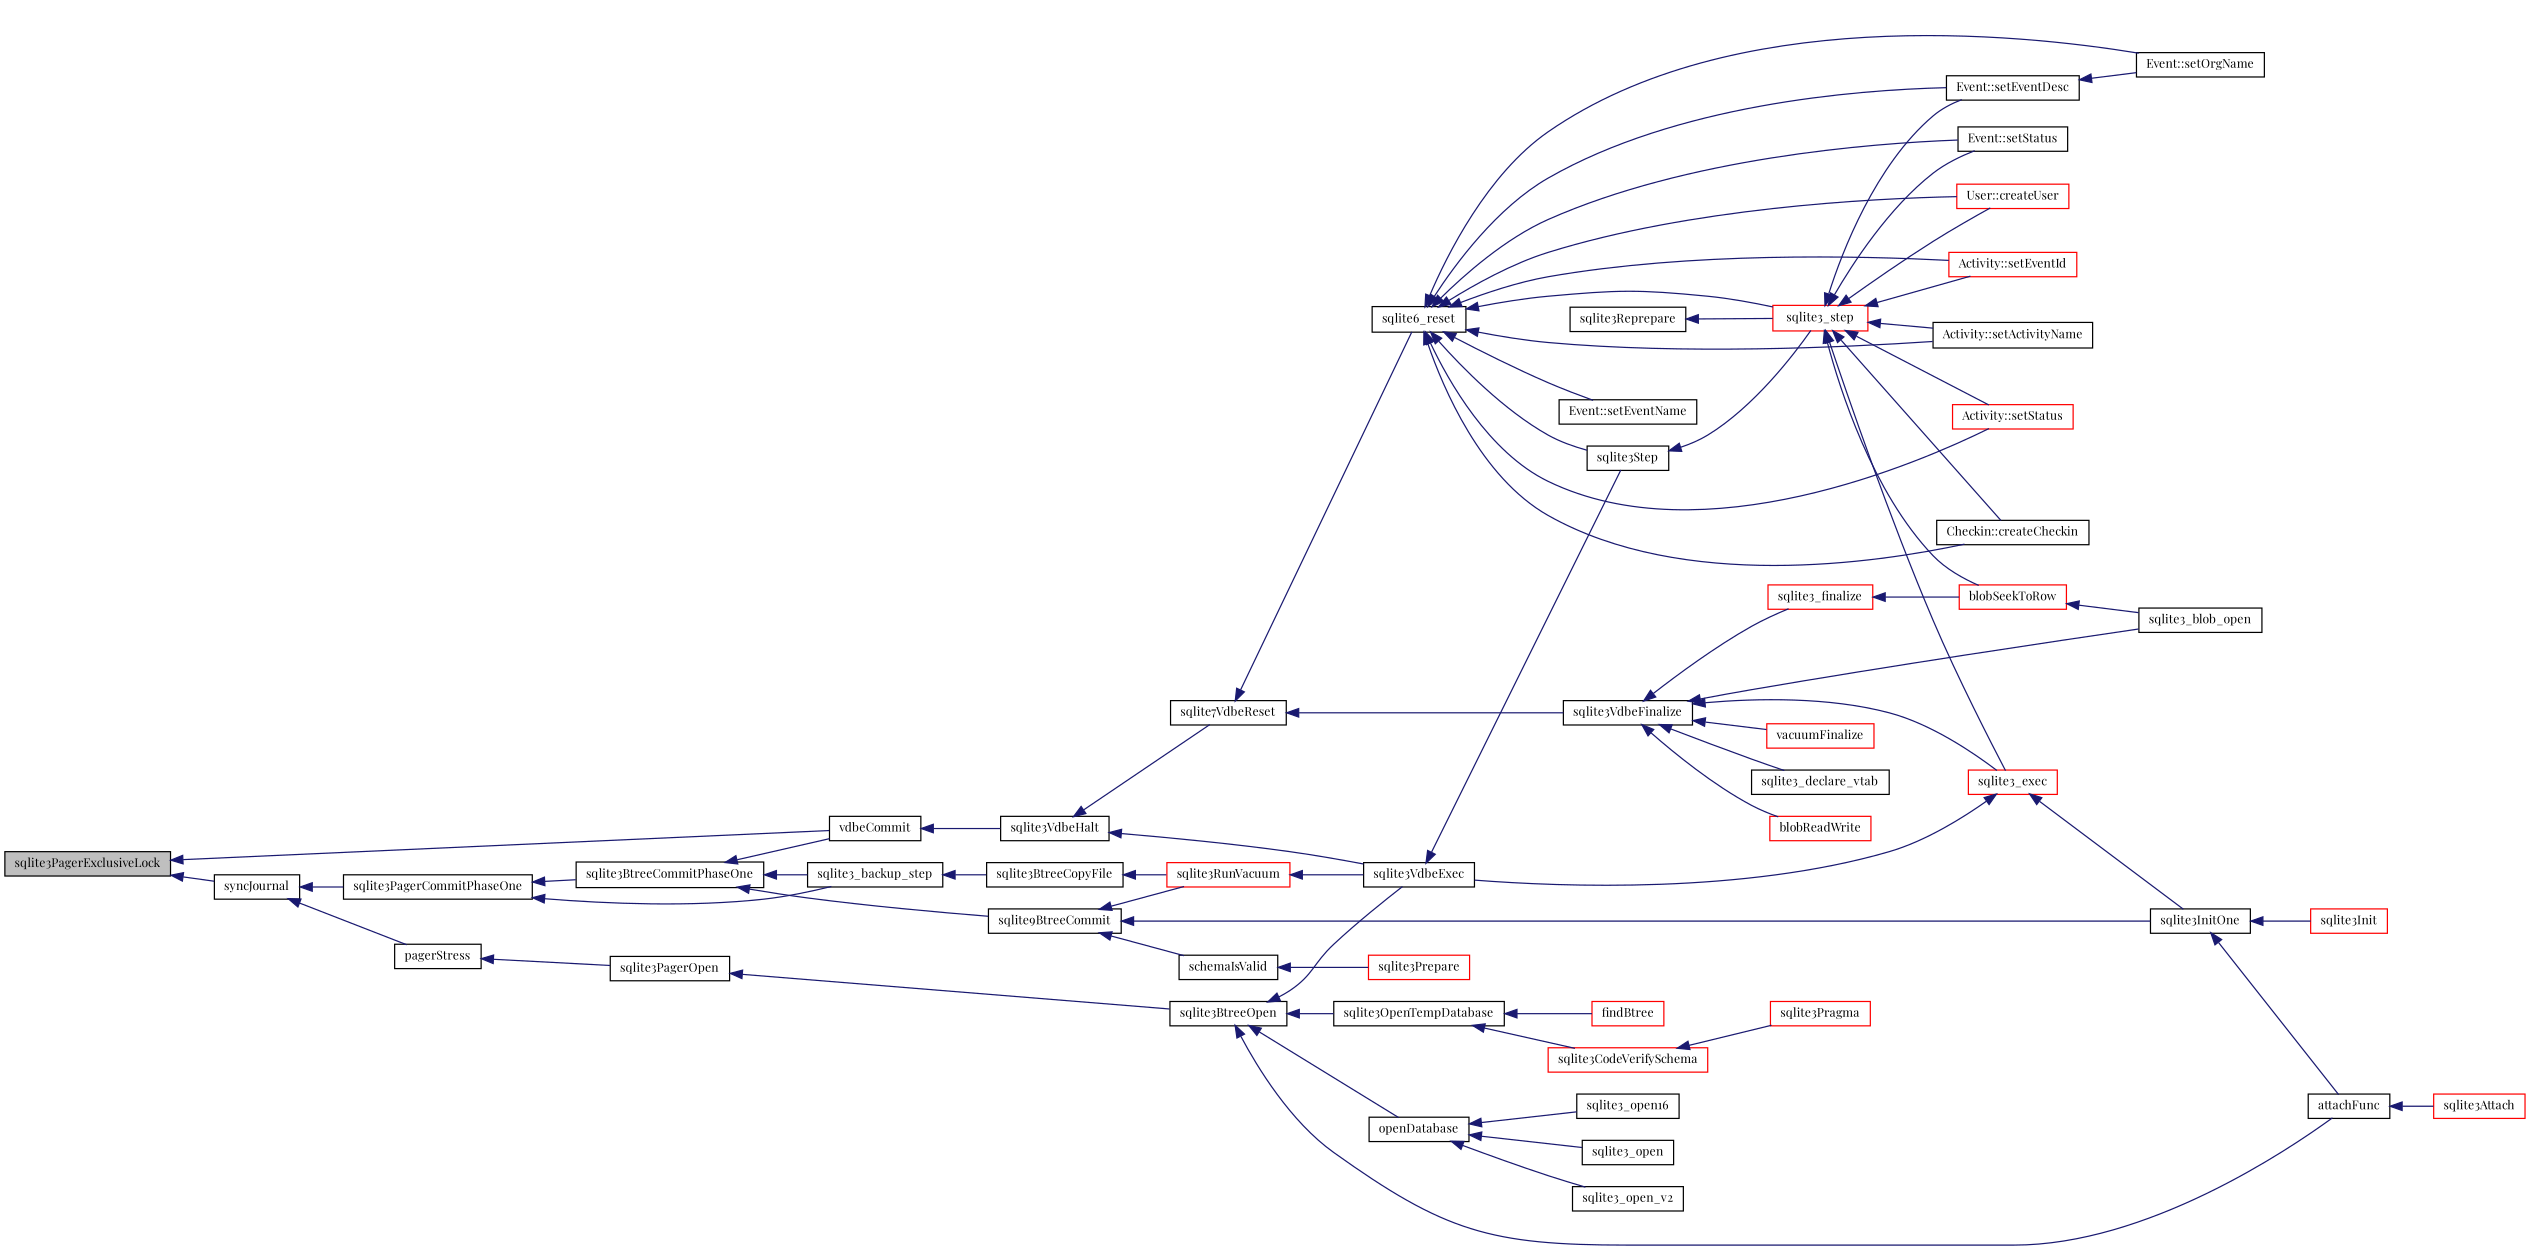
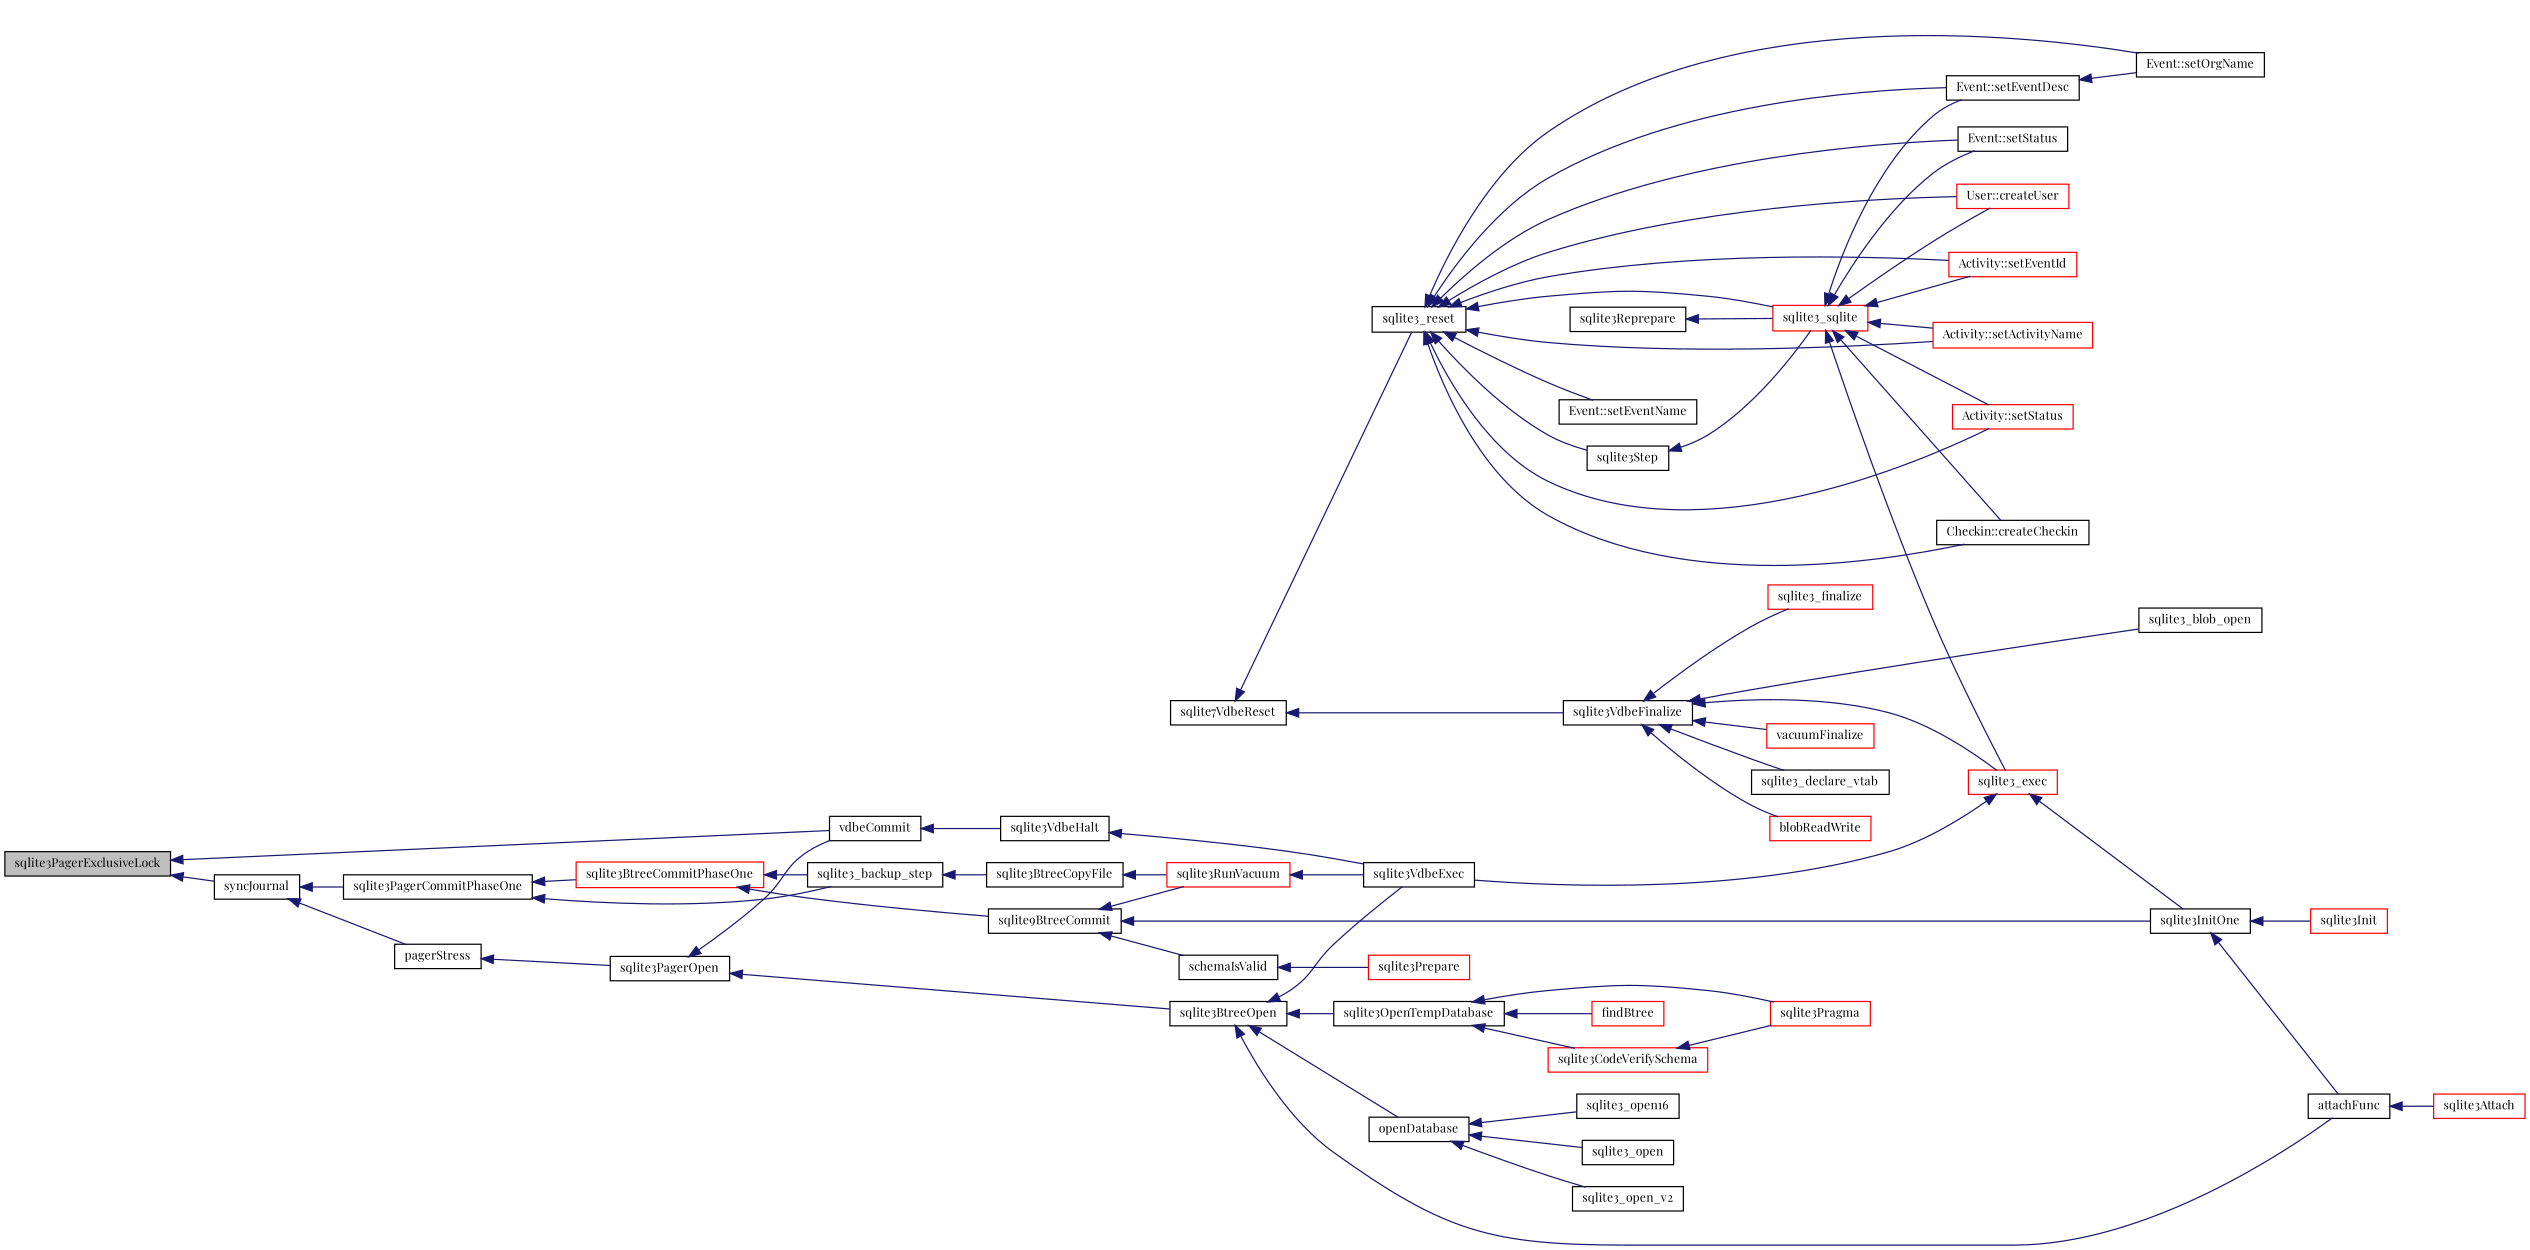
(1820, 318) -> (1820, 318)
(1419, 319) -> (1419, 319)
(2013, 335) -> (2013, 335)
(2013, 597) -> none
(1526, 661) -> none
(1147, 767) -> none
(783, 849) -> (754, 908)
(670, 875) -> (670, 875)
none -> (1629, 985)
